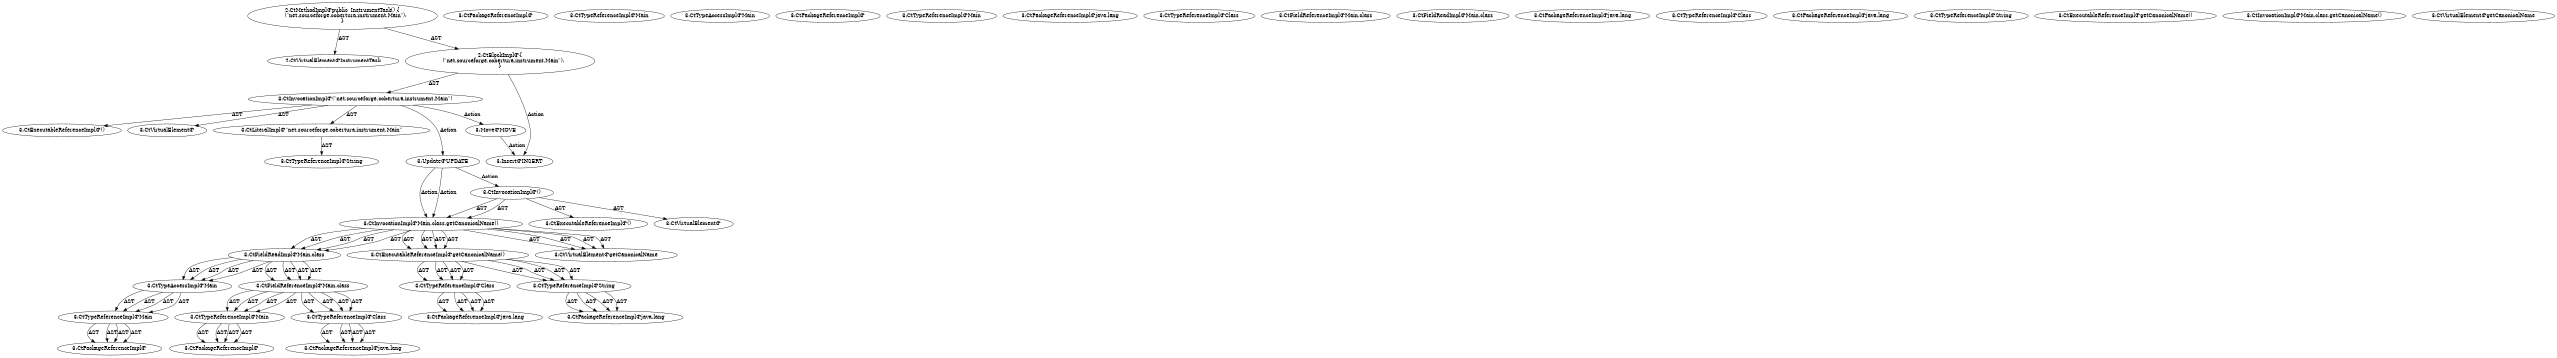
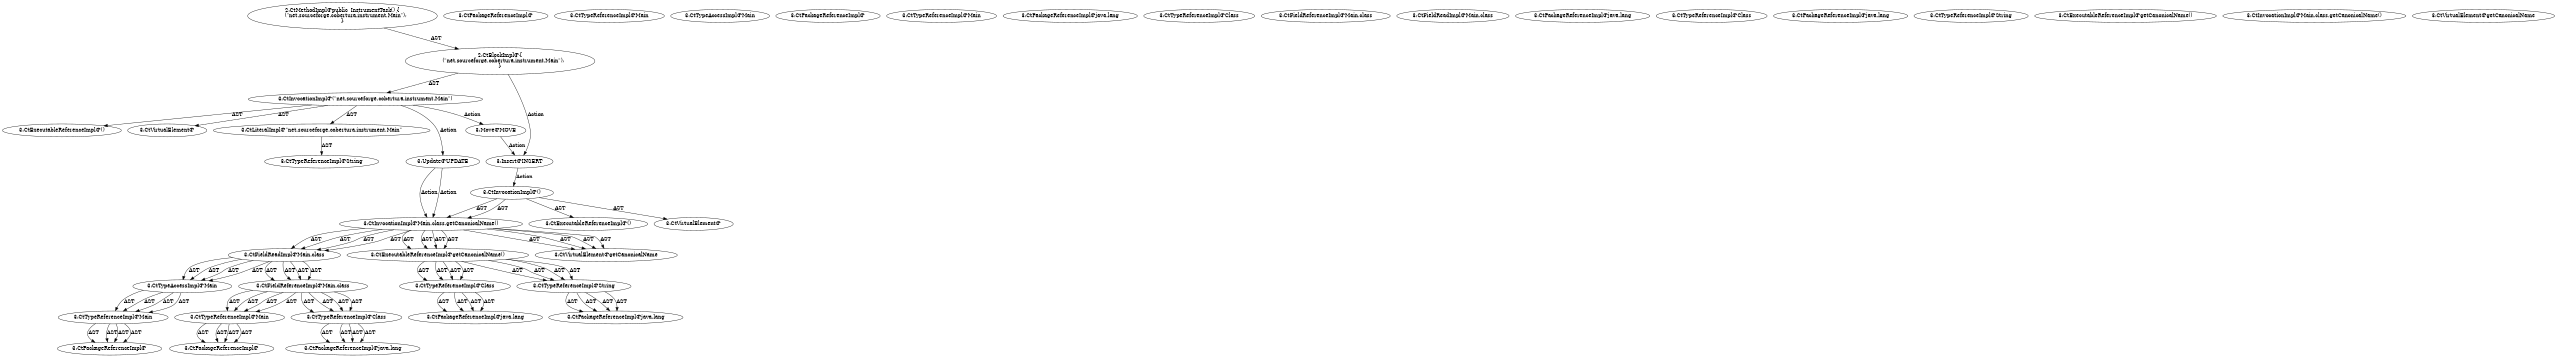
(333, 61) -> none
(476, 176) -> (516, 175)
